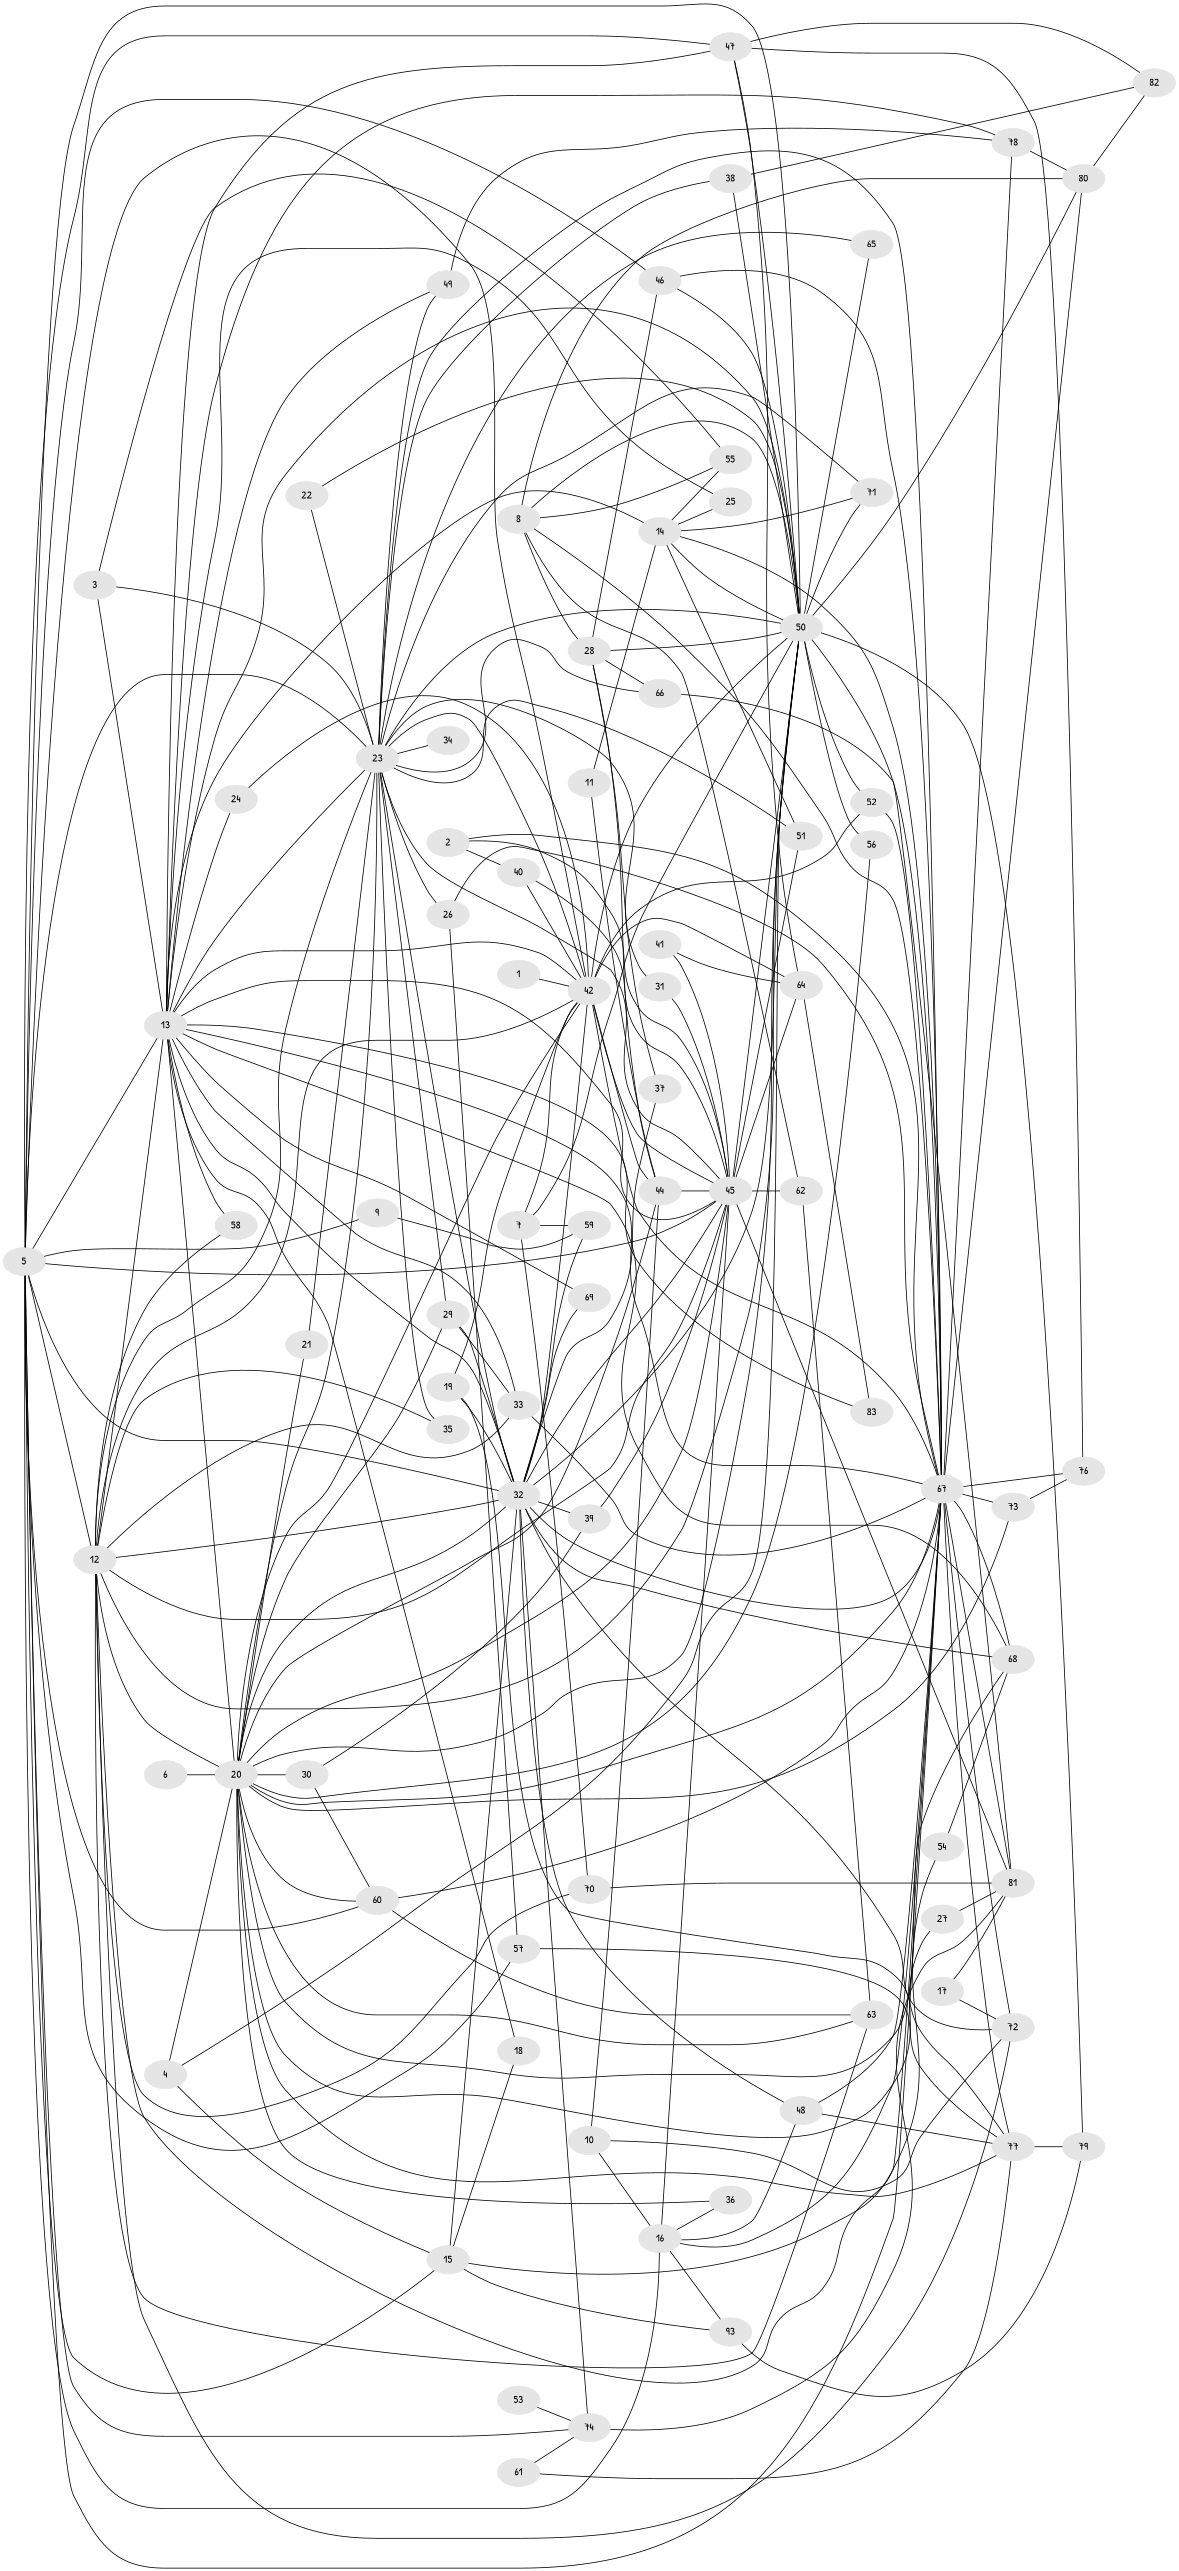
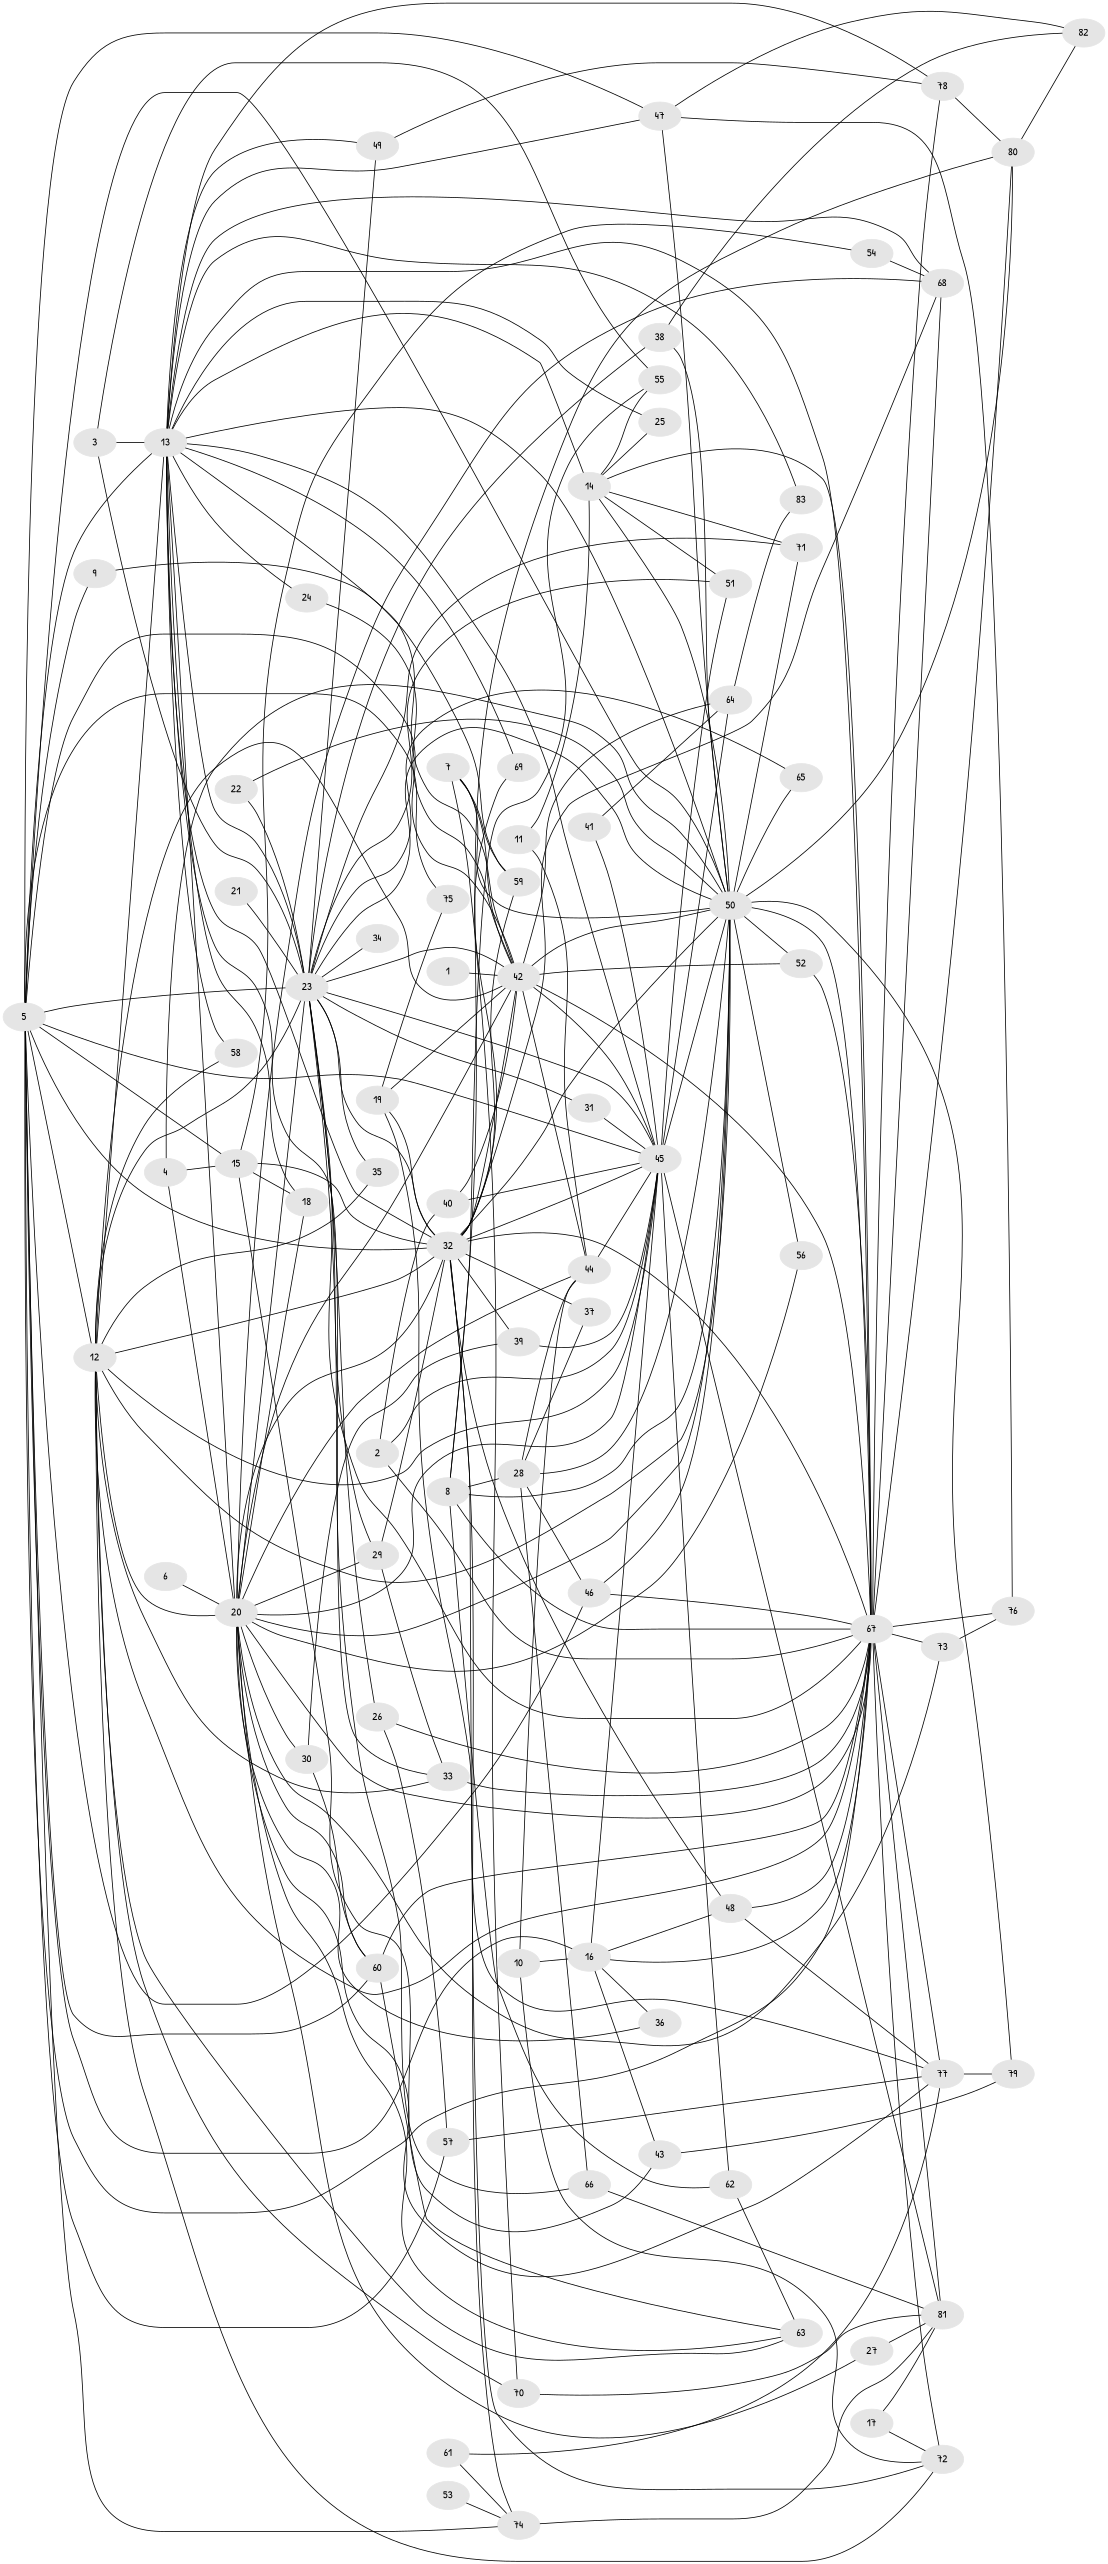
(767, 493) -> none
none -> (448, 899)
(281, 1489) -> (270, 1407)
(731, 2332) -> (660, 2155)
